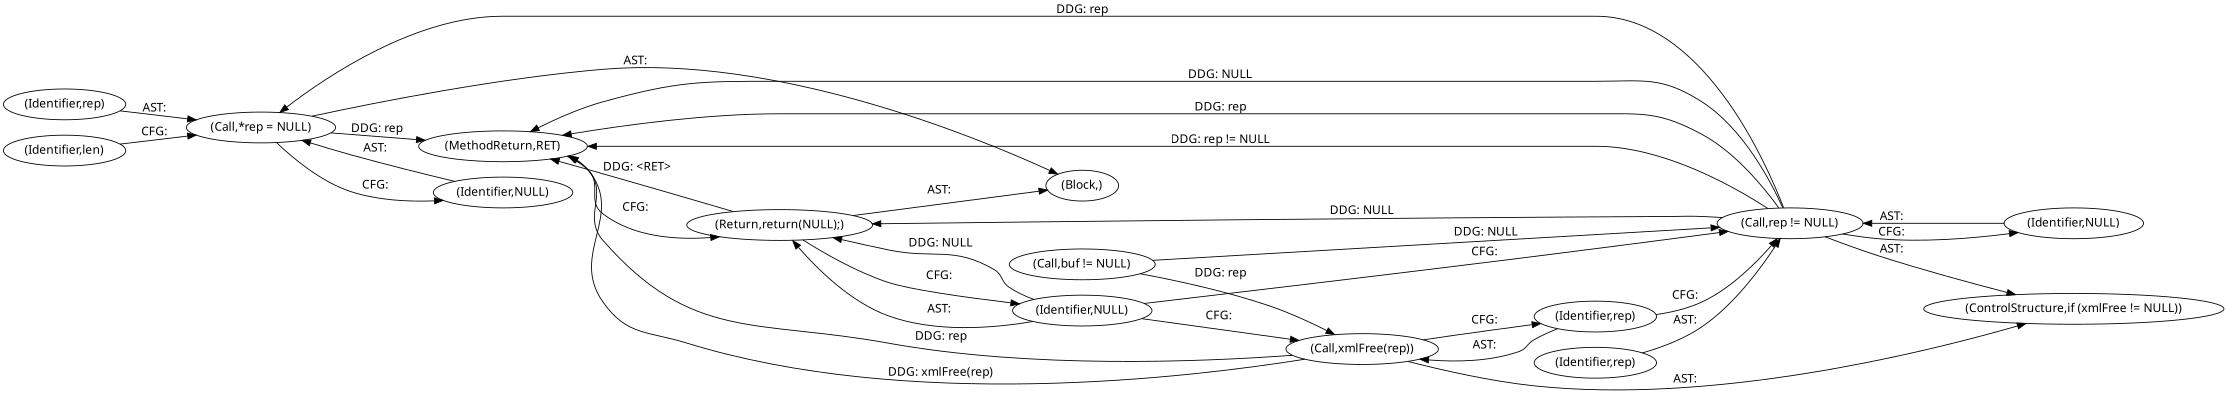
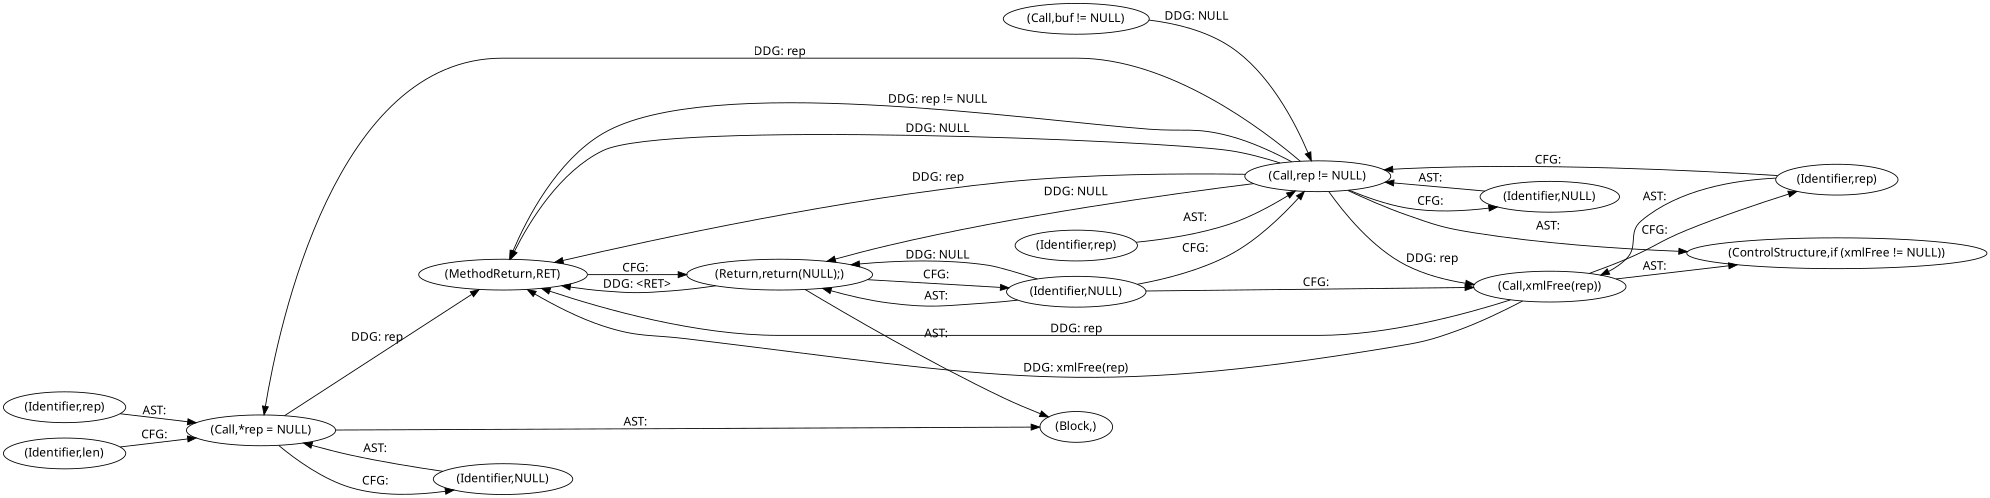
(1245, 298) -> (1387, 253)
